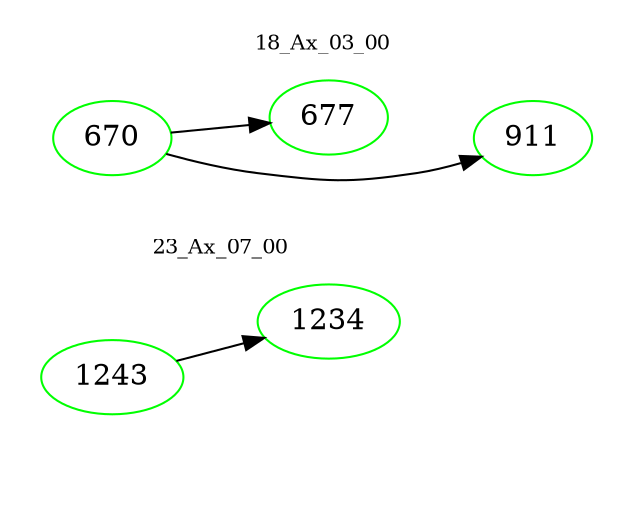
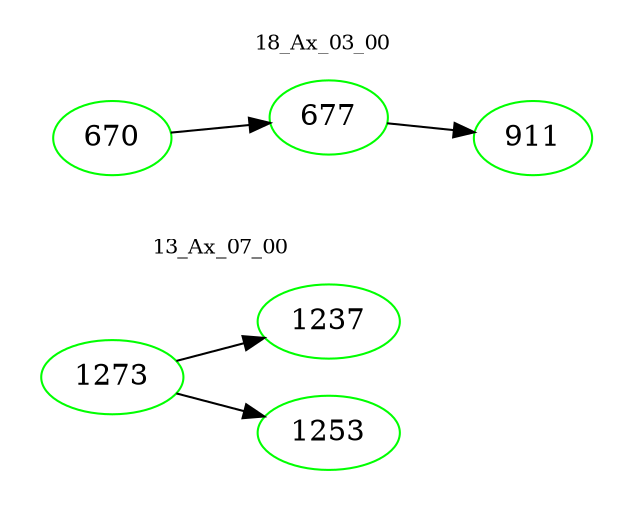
(313, 179) -> (420, 127)
(221, 248) -> (221, 248)
(329, 322) -> (329, 322)
(112, 377) -> (112, 377)
none -> (329, 433)
